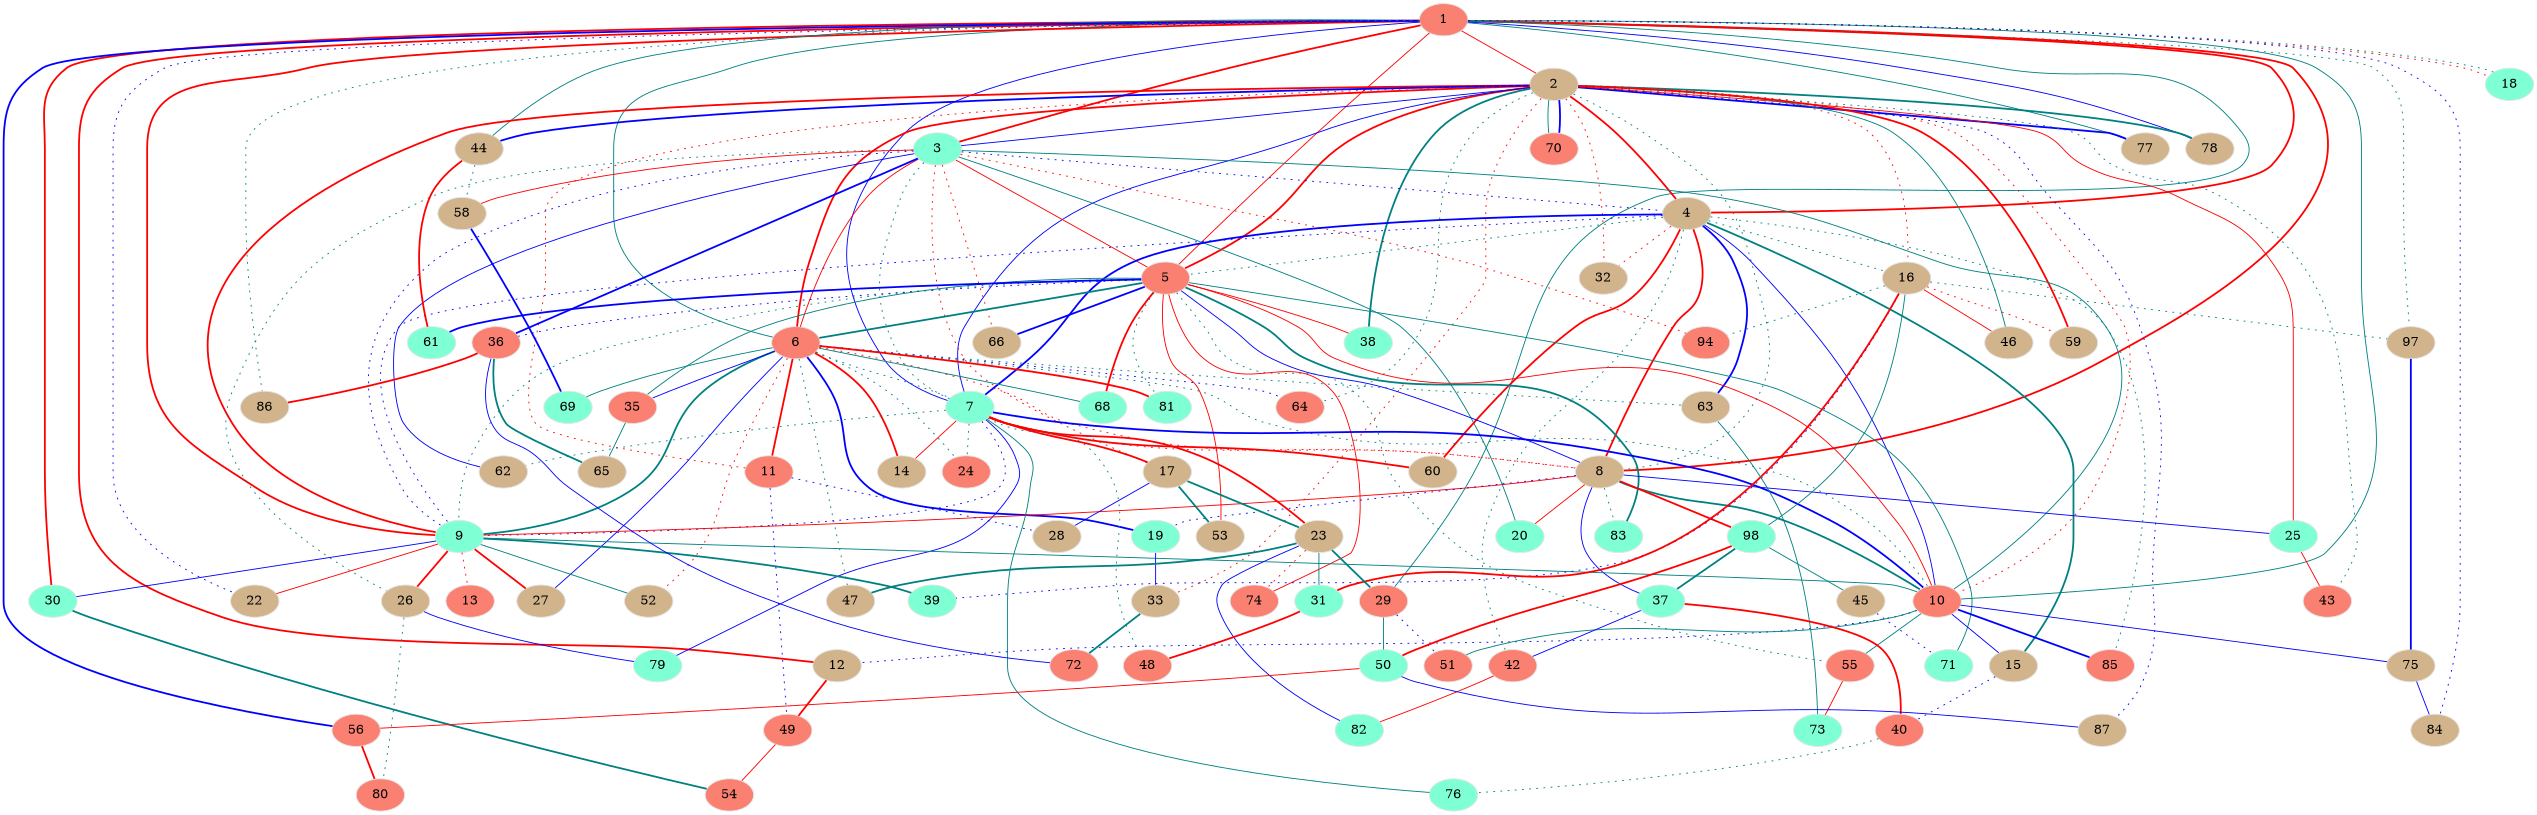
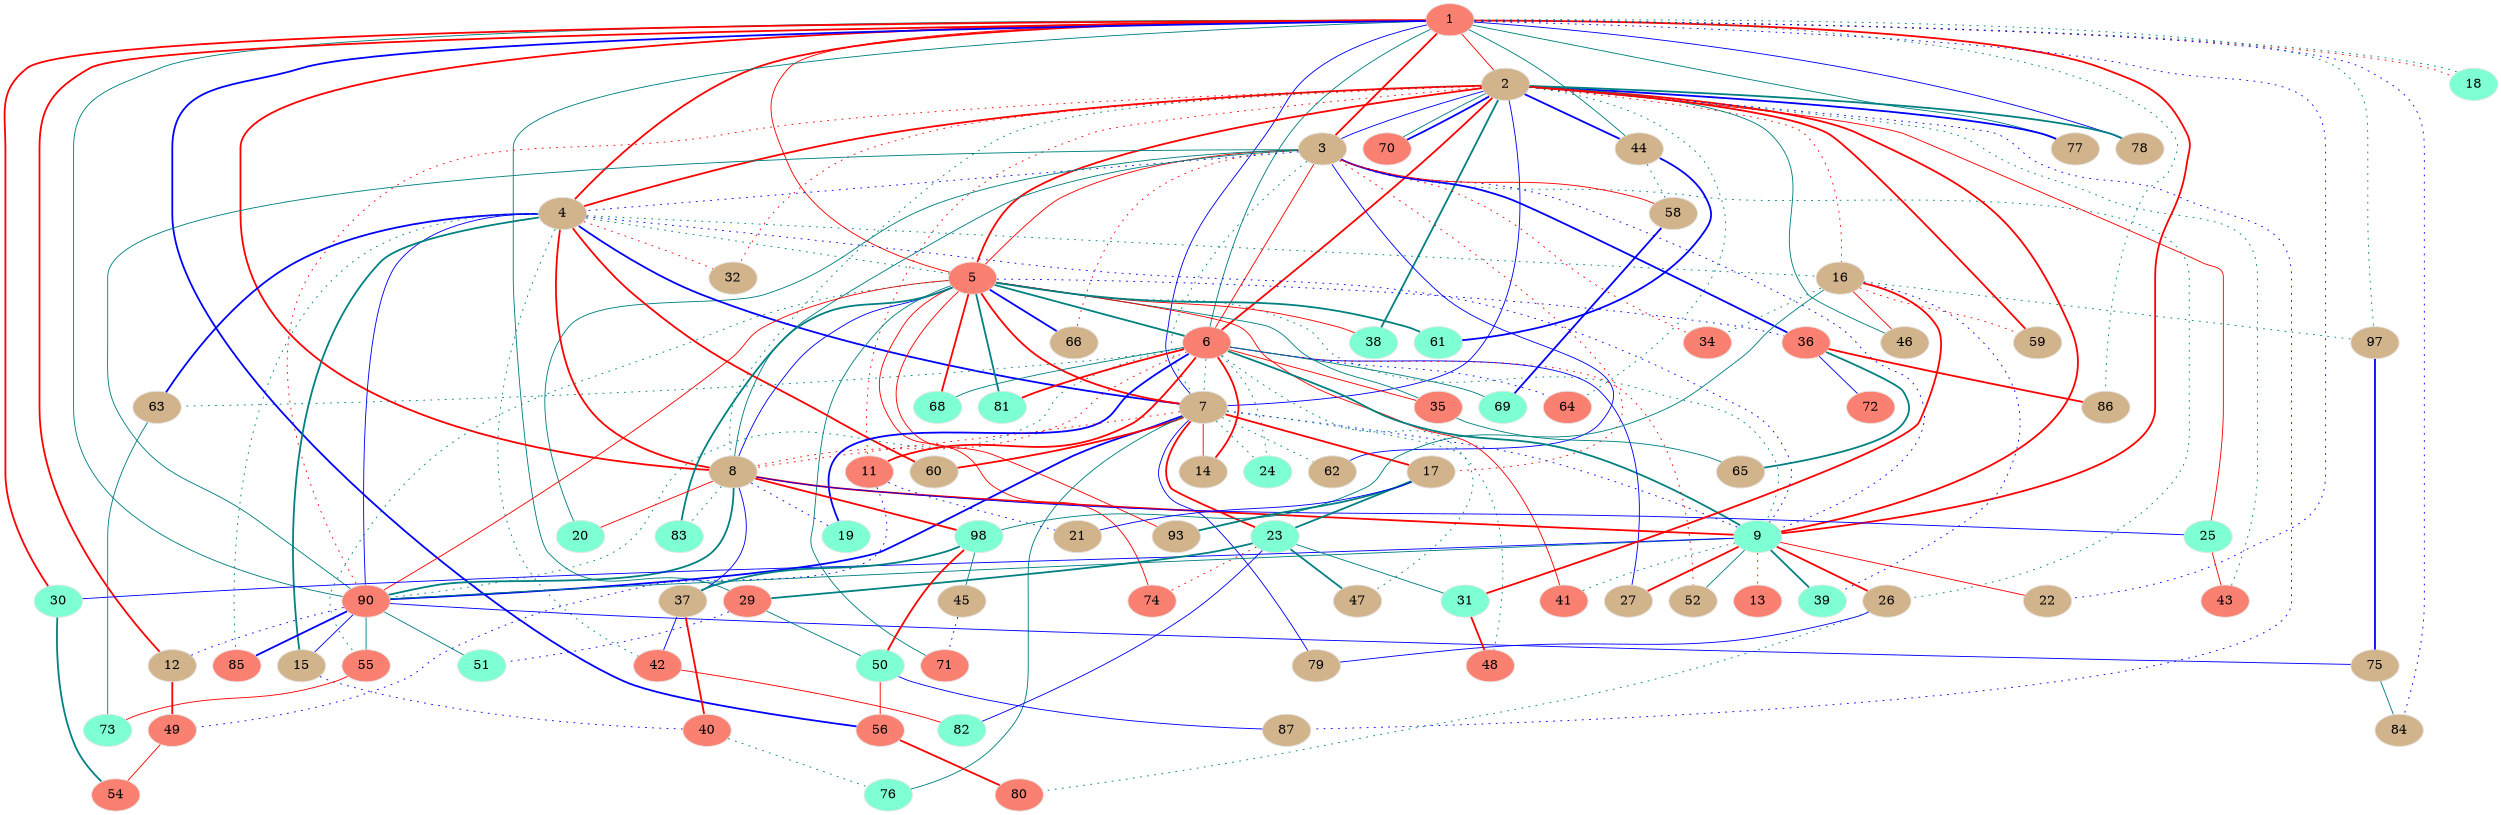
(938, 149) -> (1323, 149)
none -> (966, 225)
(420, 237) -> (1639, 289)
(794, 292) -> (1273, 304)
(1133, 343) -> (987, 343)
(1706, 343) -> (1707, 343)
(714, 374) -> (1323, 375)
none -> (1072, 375)
(970, 407) -> (1203, 407)
(966, 472) -> (1268, 472)
(1085, 512) -> (1367, 519)
(1057, 537) -> (1078, 537)
(1220, 537) -> (1176, 537)
(1319, 537) -> (1275, 537)
(1156, 601) -> none
none -> (1564, 601)
(1661, 601) -> (683, 601)
(1937, 601) -> (366, 601)
(658, 666) -> (1316, 666)
(1448, 666) -> (482, 666)
(1949, 666) -> (945, 666)
(2423, 698) -> (2387, 698)
